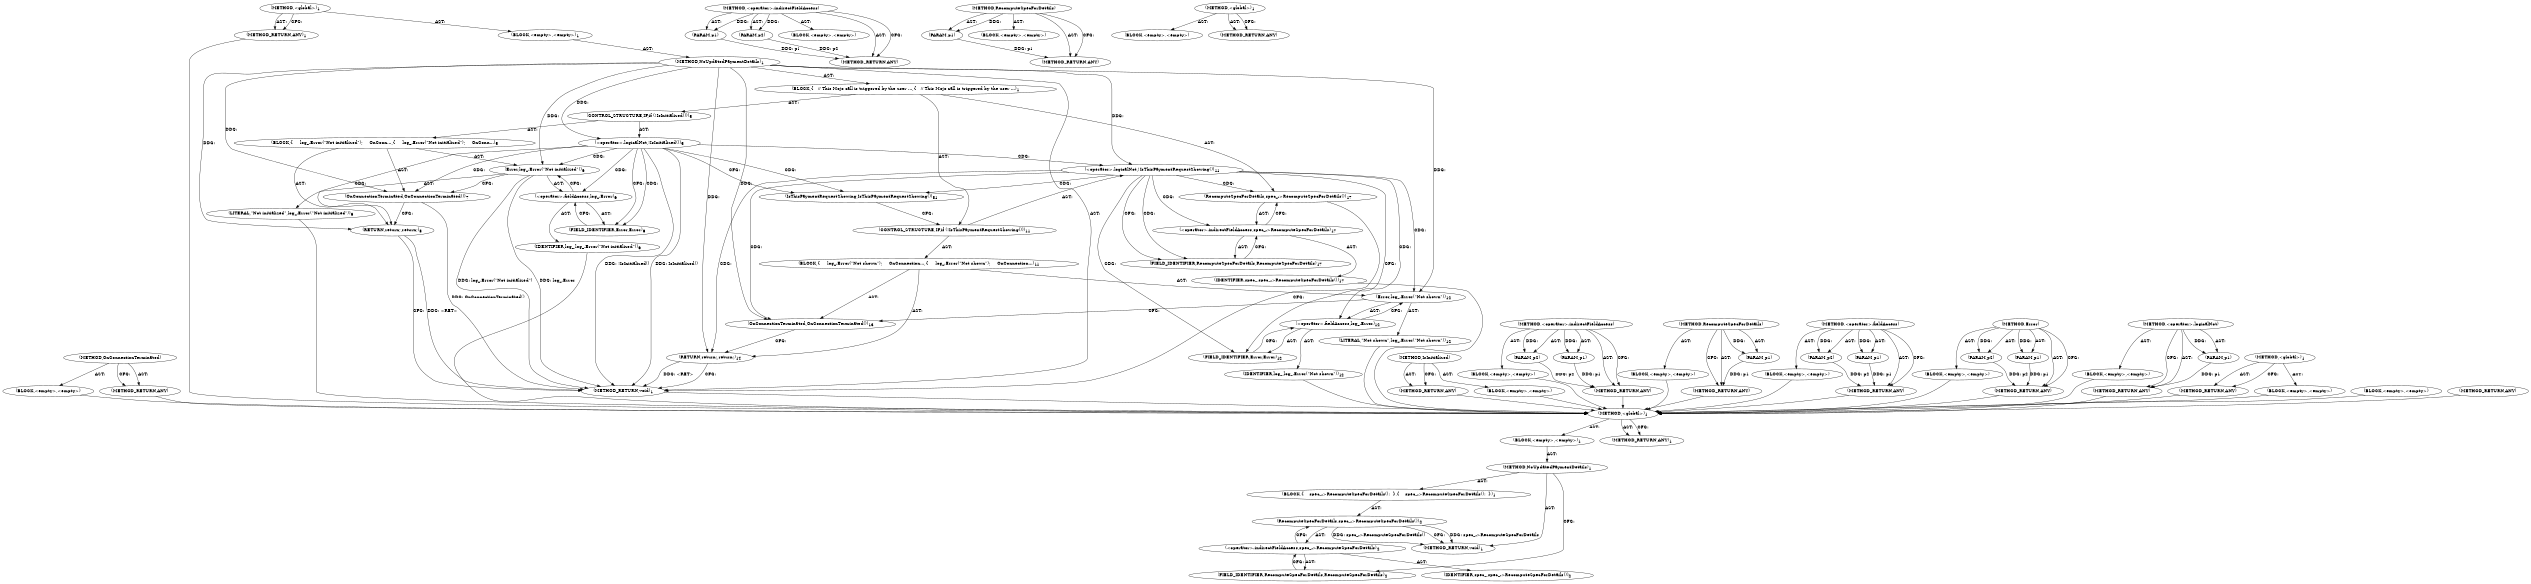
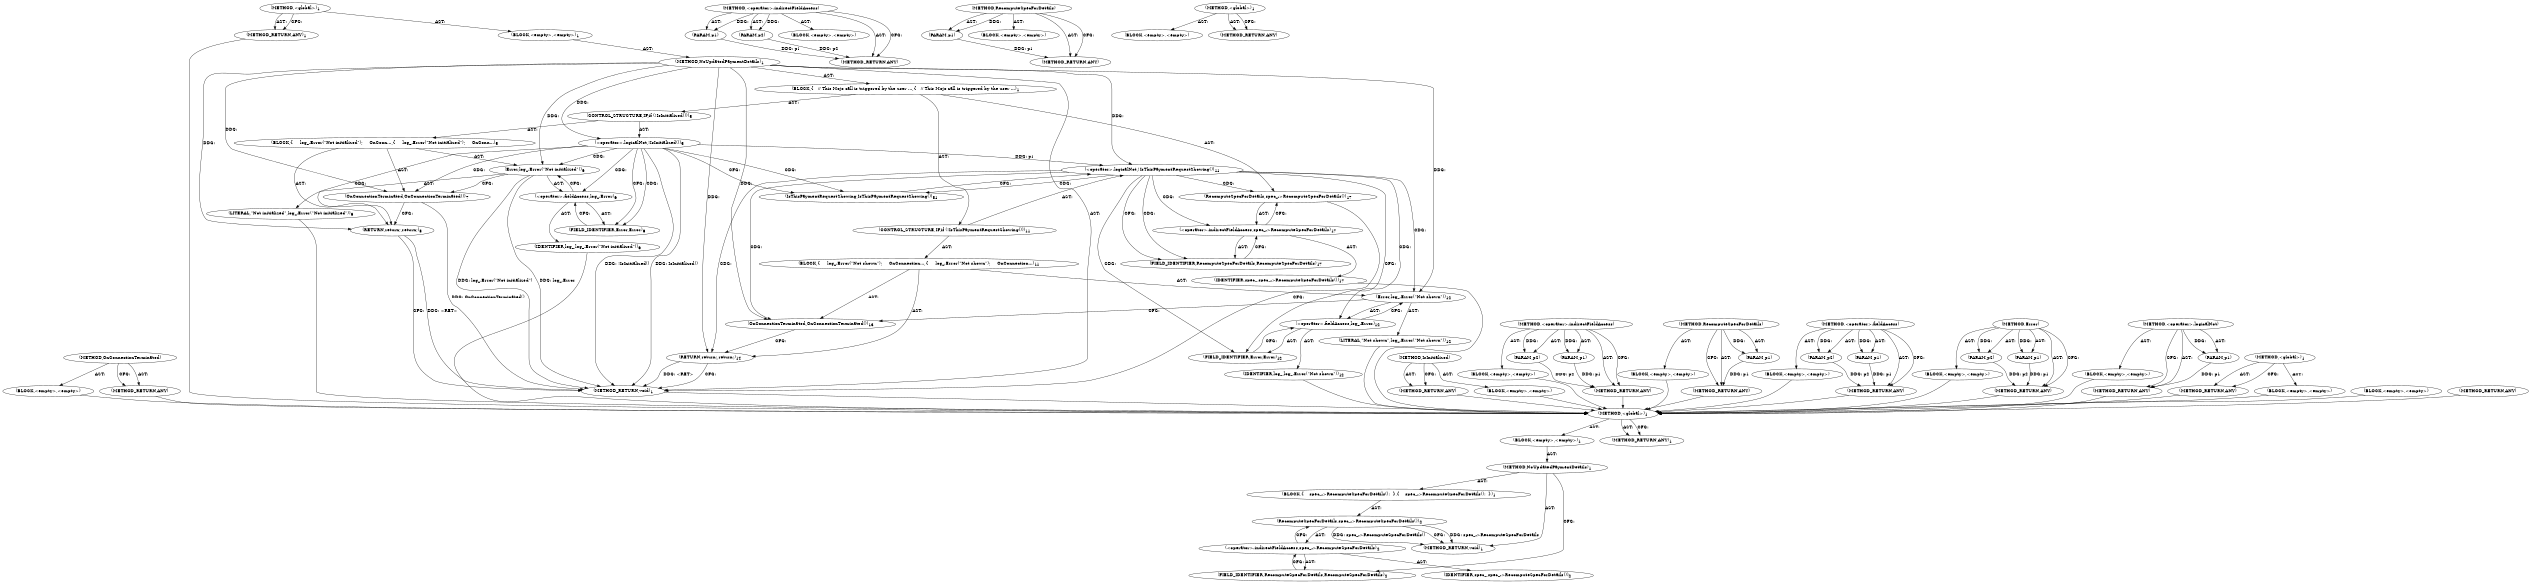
(1025, 157) -> (1025, 157)
(906, 213) -> (994, 182)
